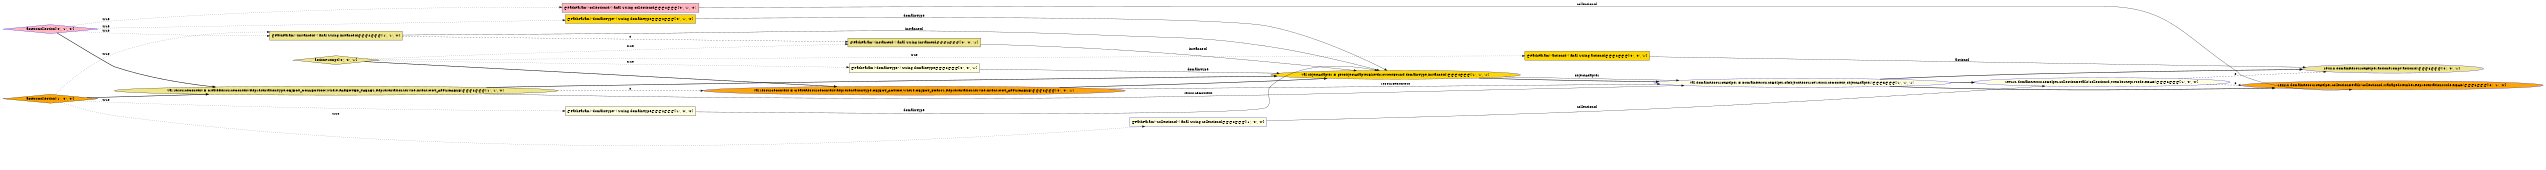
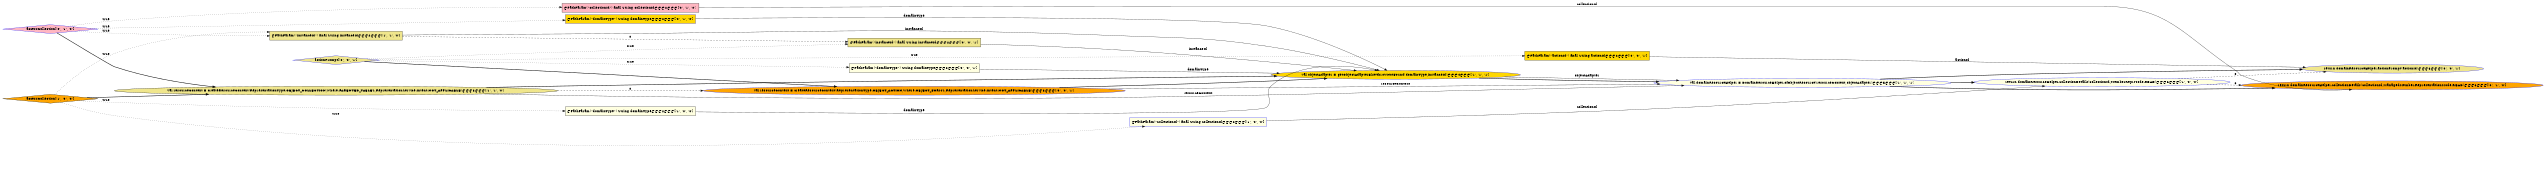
(336, 60) -> (336, 60)
